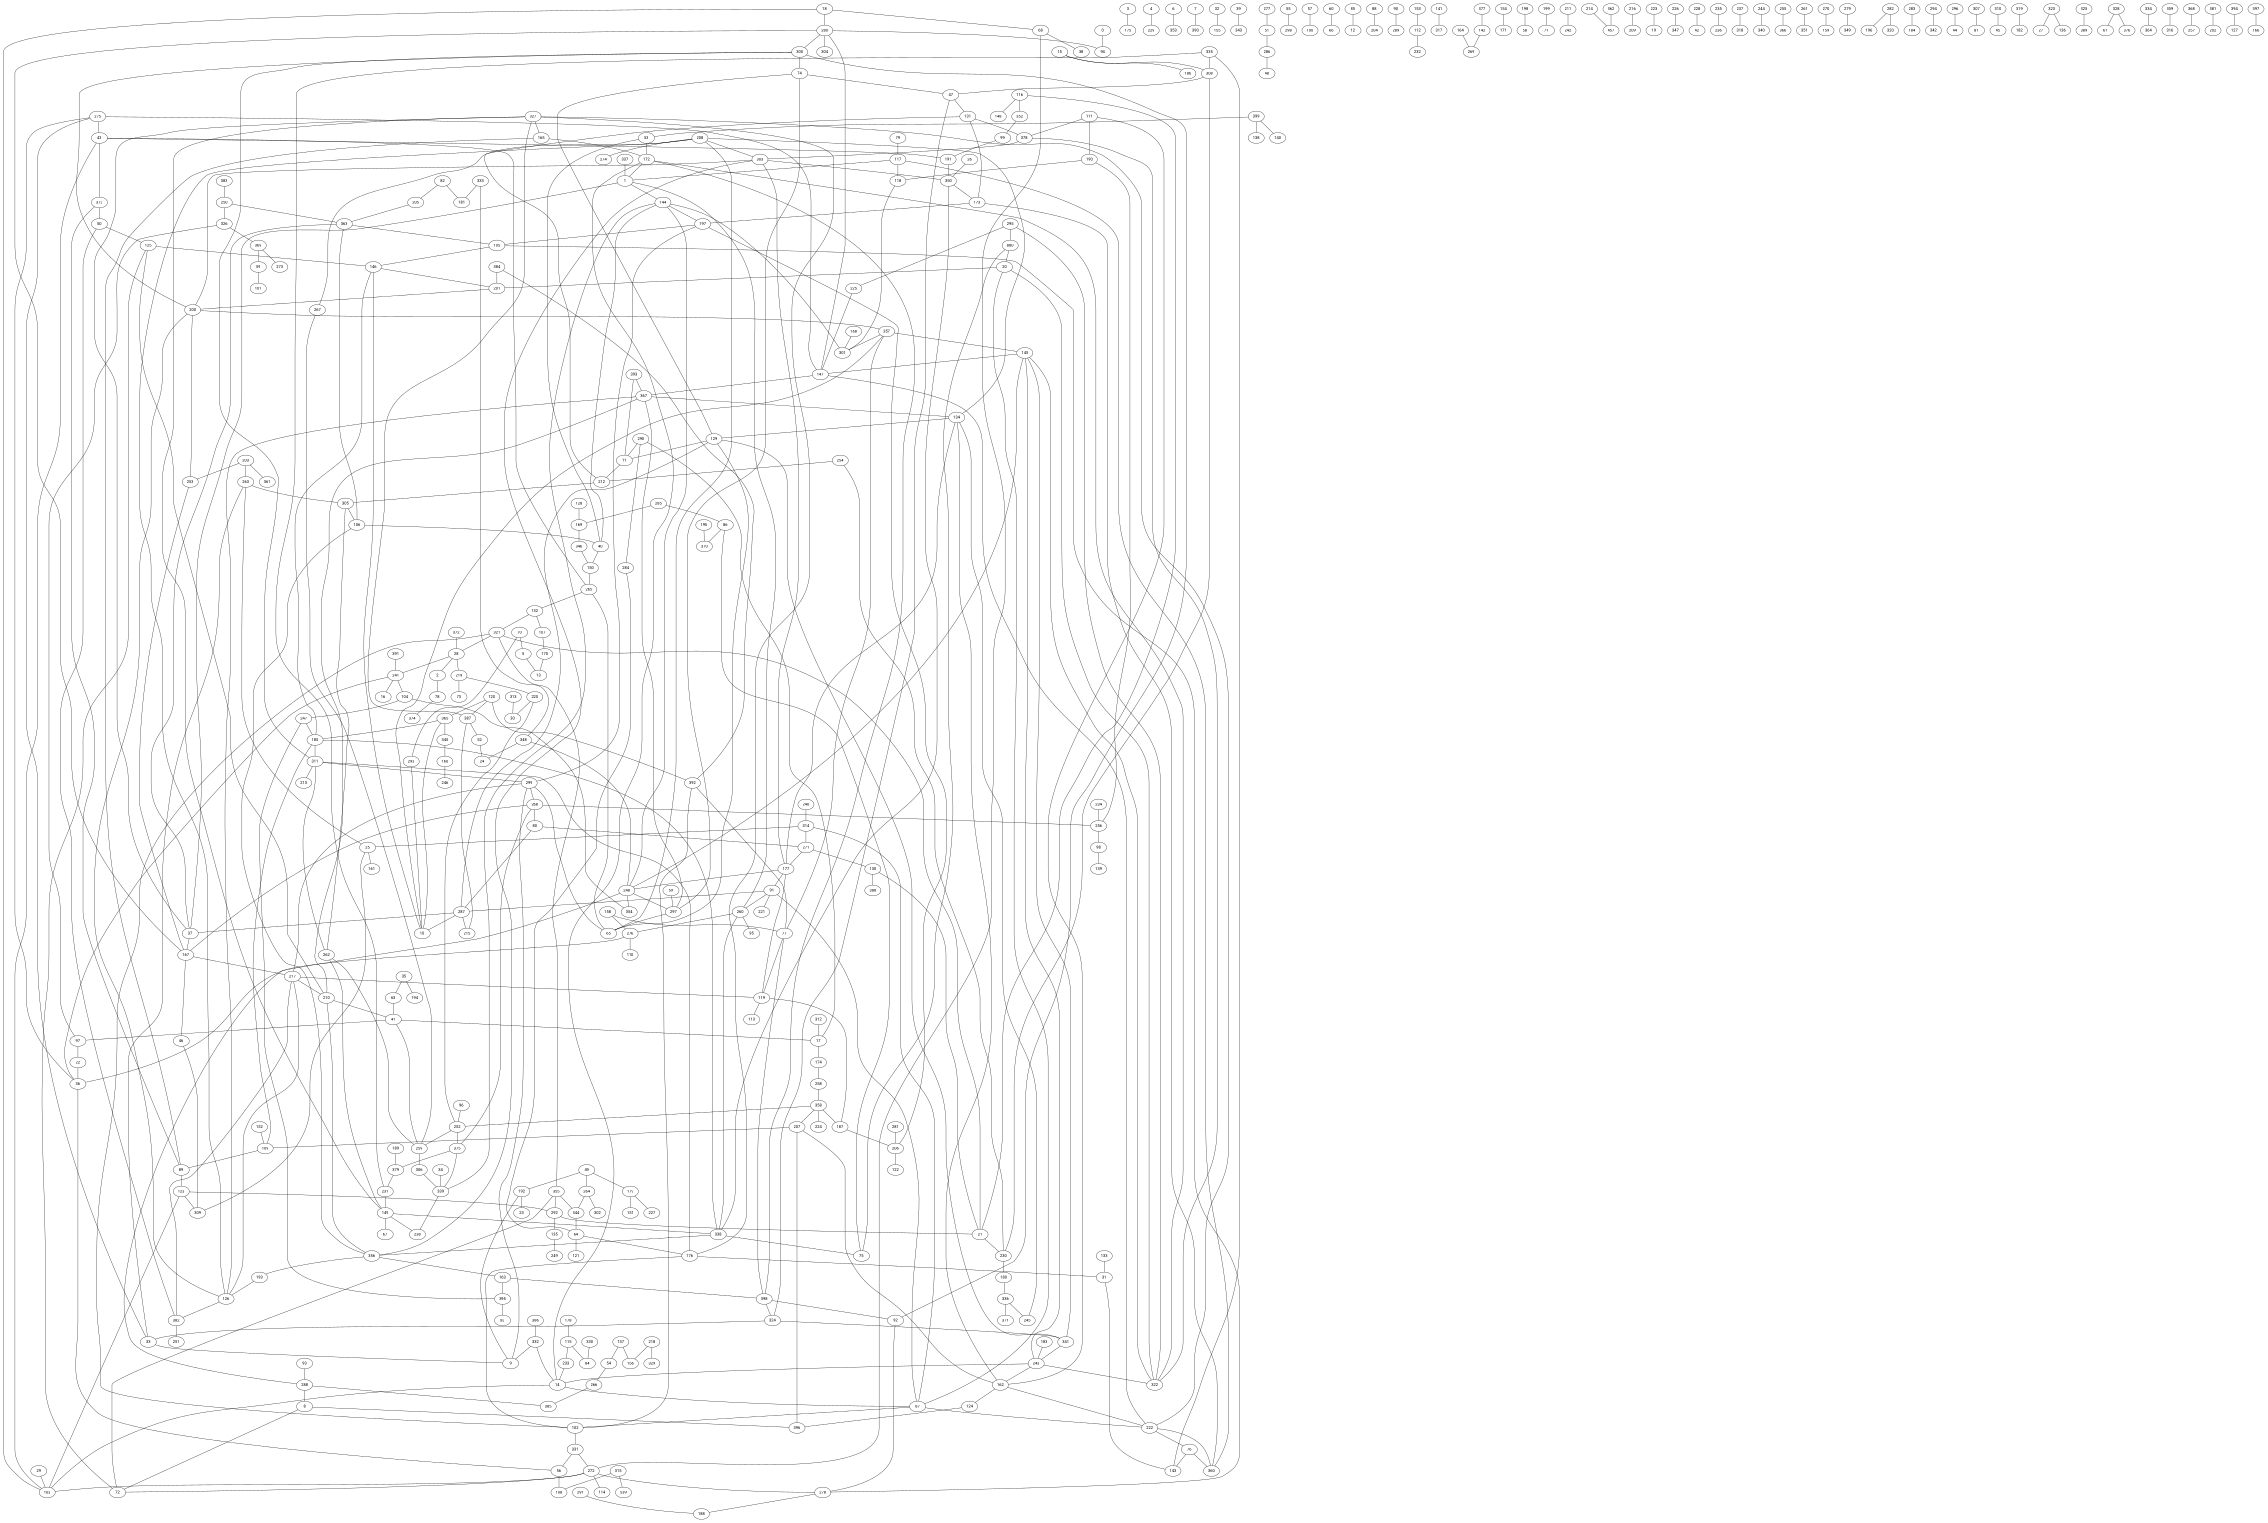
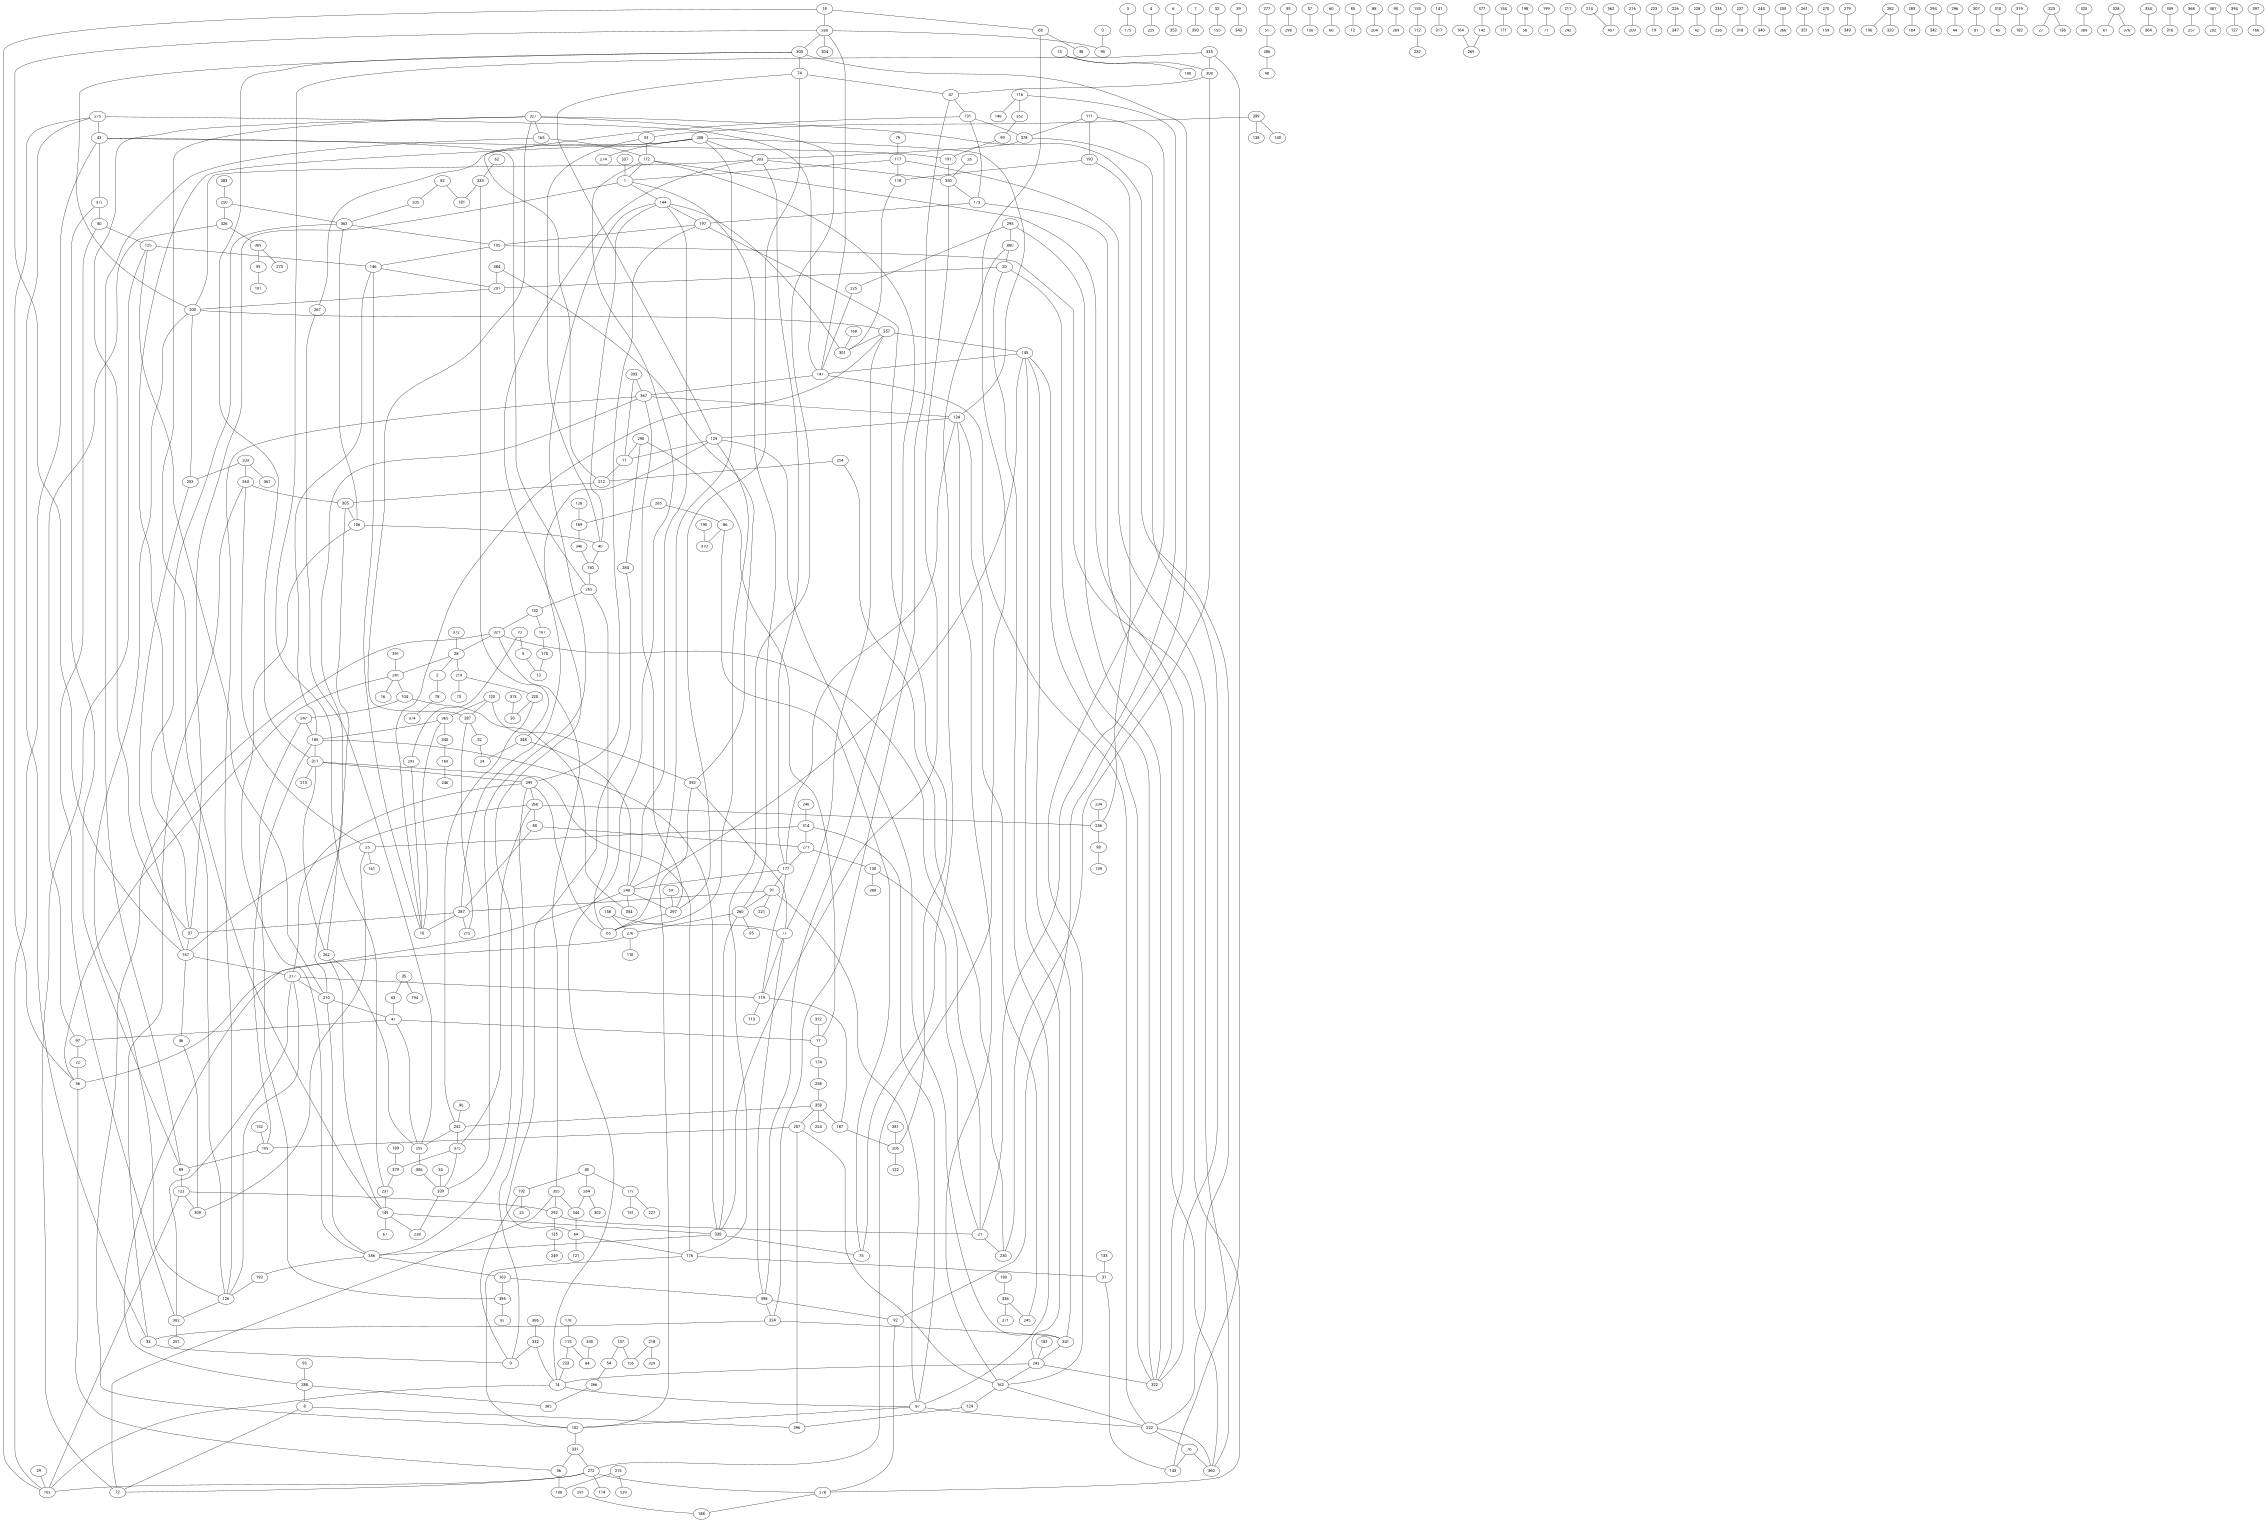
none -> (497, 159)
(1003, 1265) -> none
